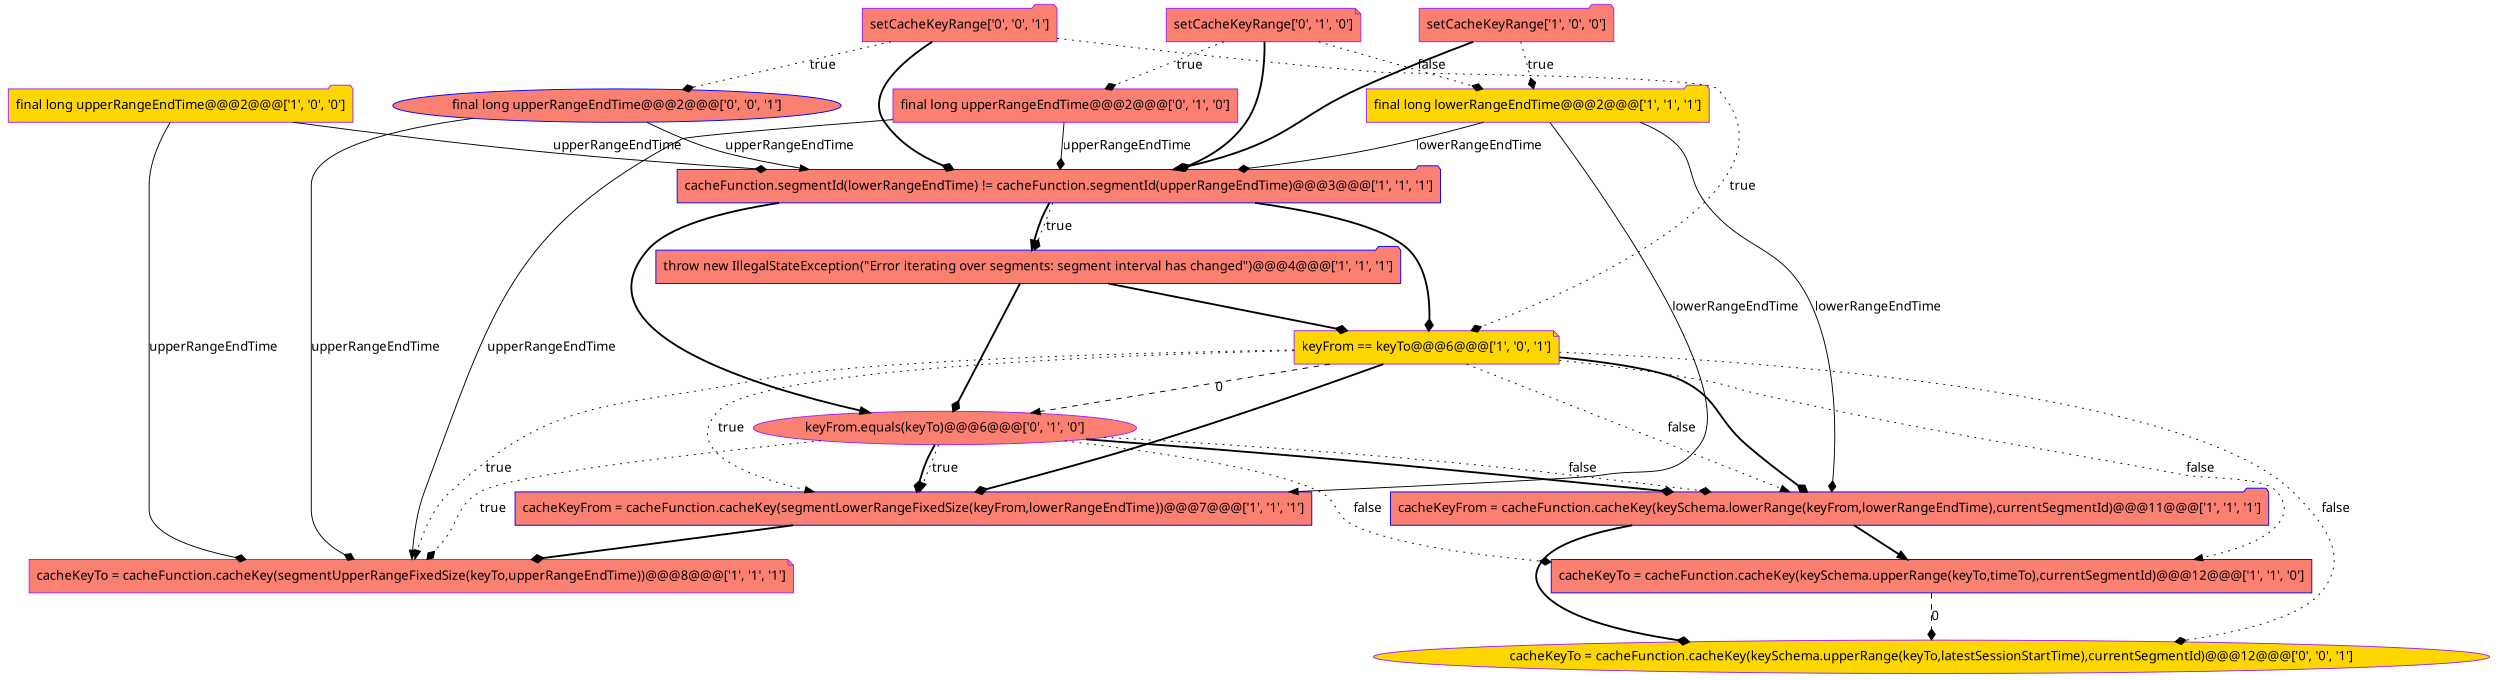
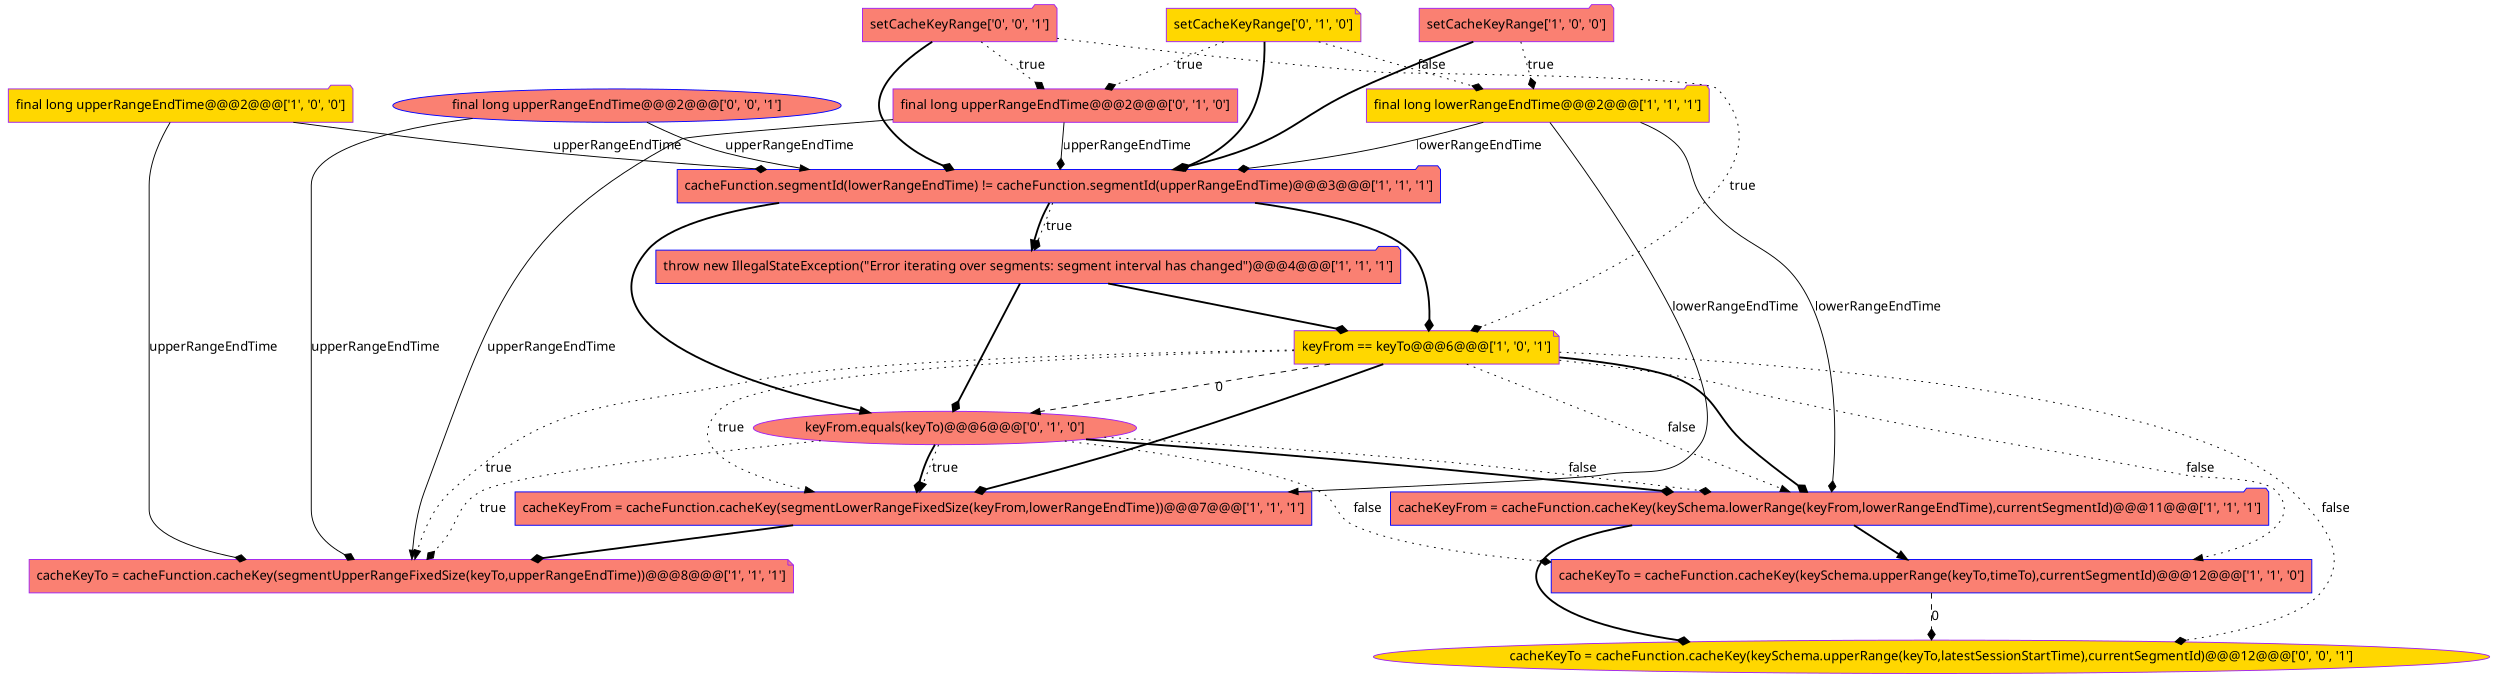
(1264, 25) -> (1264, 25)
(792, 64) -> (1008, 62)
